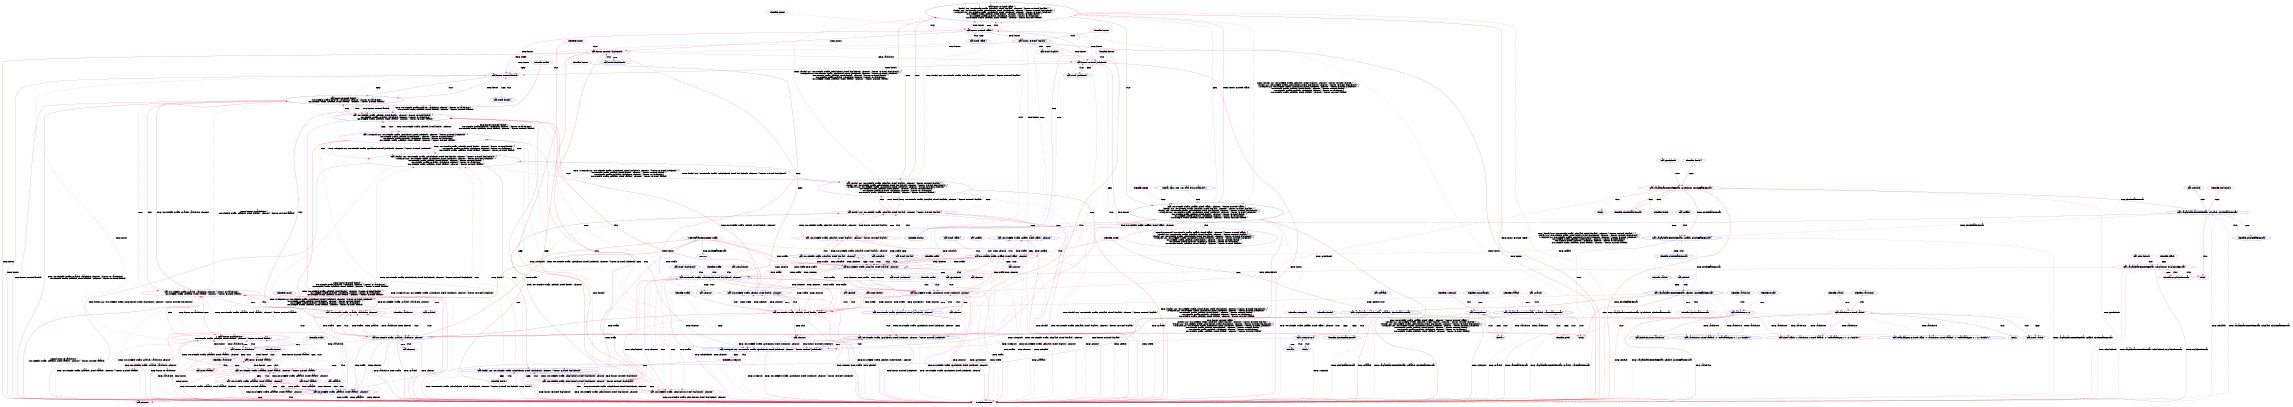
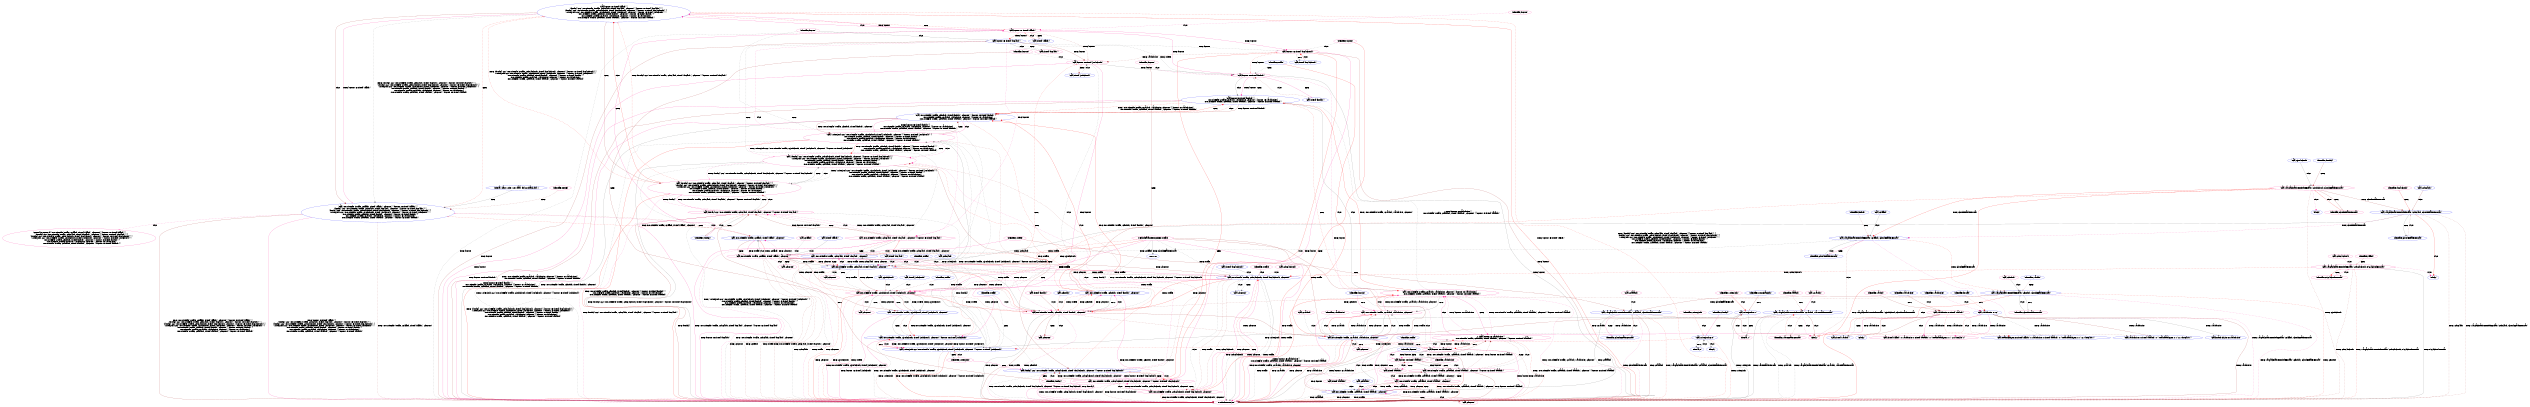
(1743, 323) -> none
(1563, 338) -> (1787, 338)
